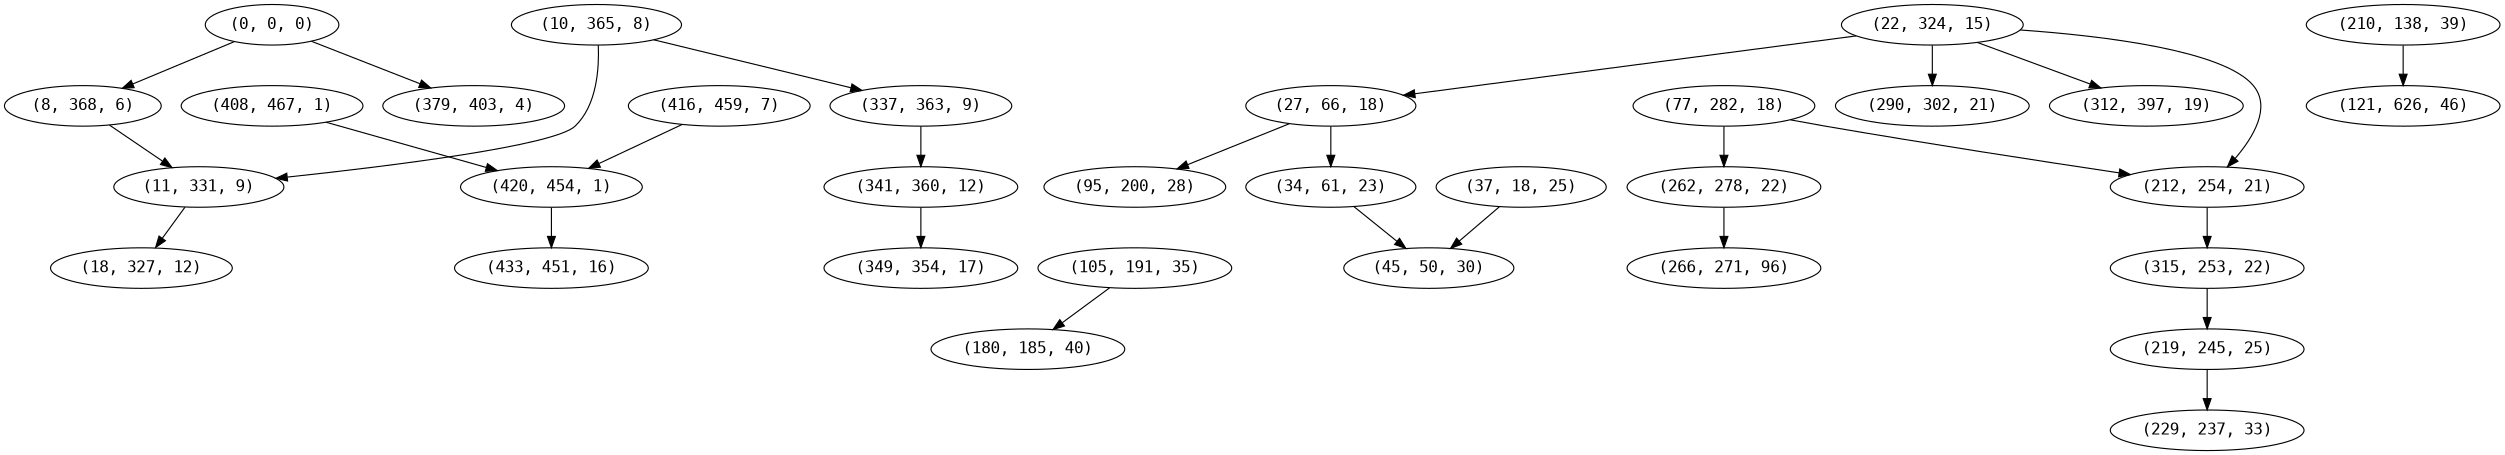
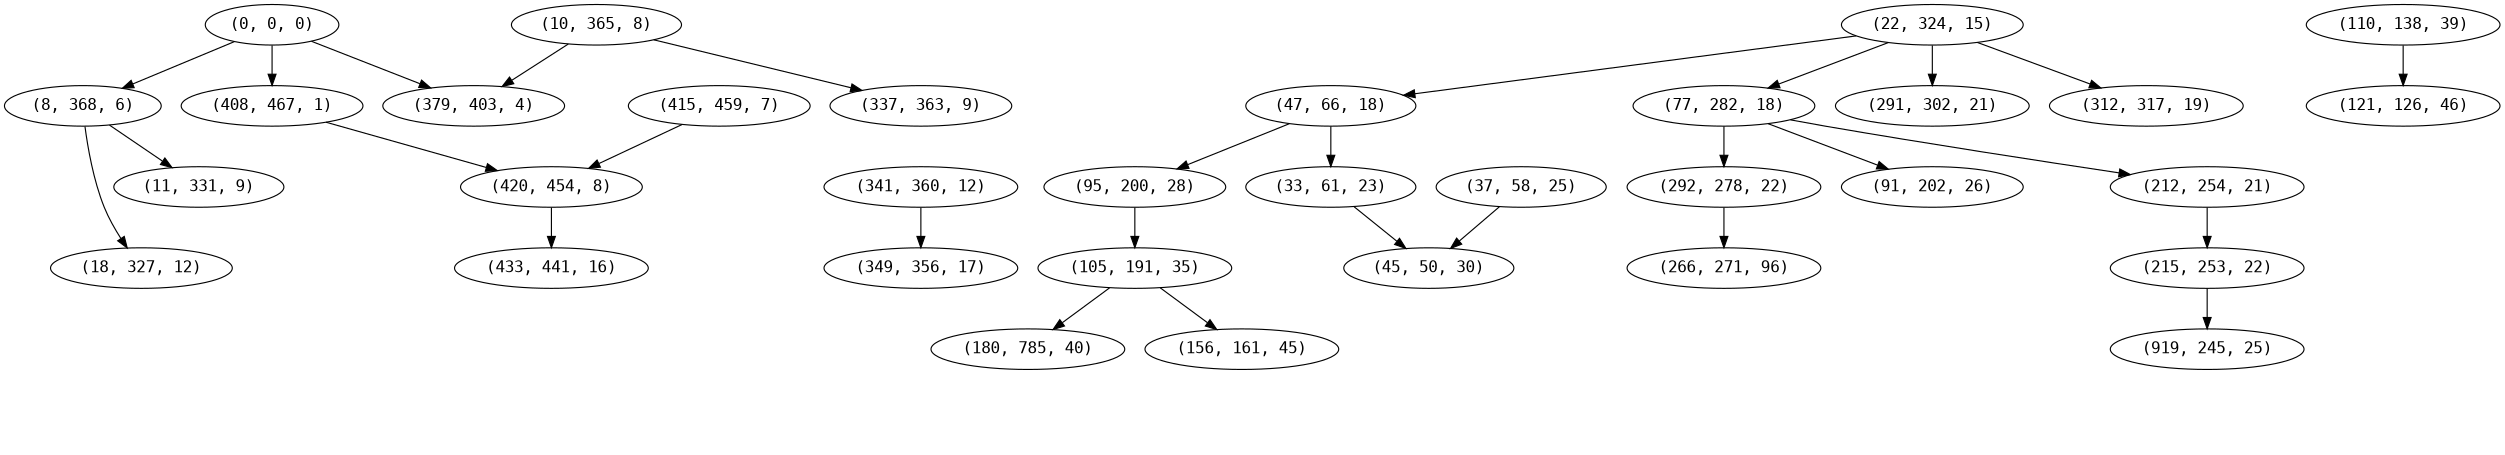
(2403, 25) -> (2403, 25)
(2181, 52) -> (1833, 63)
none -> (272, 60)
(719, 106) -> (719, 106)
(1331, 106) -> (1331, 106)
(1932, 106) -> (1932, 106)
(2146, 106) -> (2146, 106)
(2403, 106) -> (2403, 106)
(921, 141) -> none
(476, 153) -> (540, 62)
(551, 187) -> (551, 187)
(1331, 187) -> (1331, 187)
(1521, 187) -> (1521, 187)
(1724, 187) -> (1724, 187)
none -> (1932, 187)
none -> (1135, 222)
(174, 223) -> (97, 185)
(551, 268) -> (551, 268)
(921, 268) -> (921, 268)
(2207, 268) -> (2207, 268)
(1028, 349) -> (1028, 349)
none -> (1242, 349)
(2207, 349) -> (2207, 349)
(2207, 430) -> none
